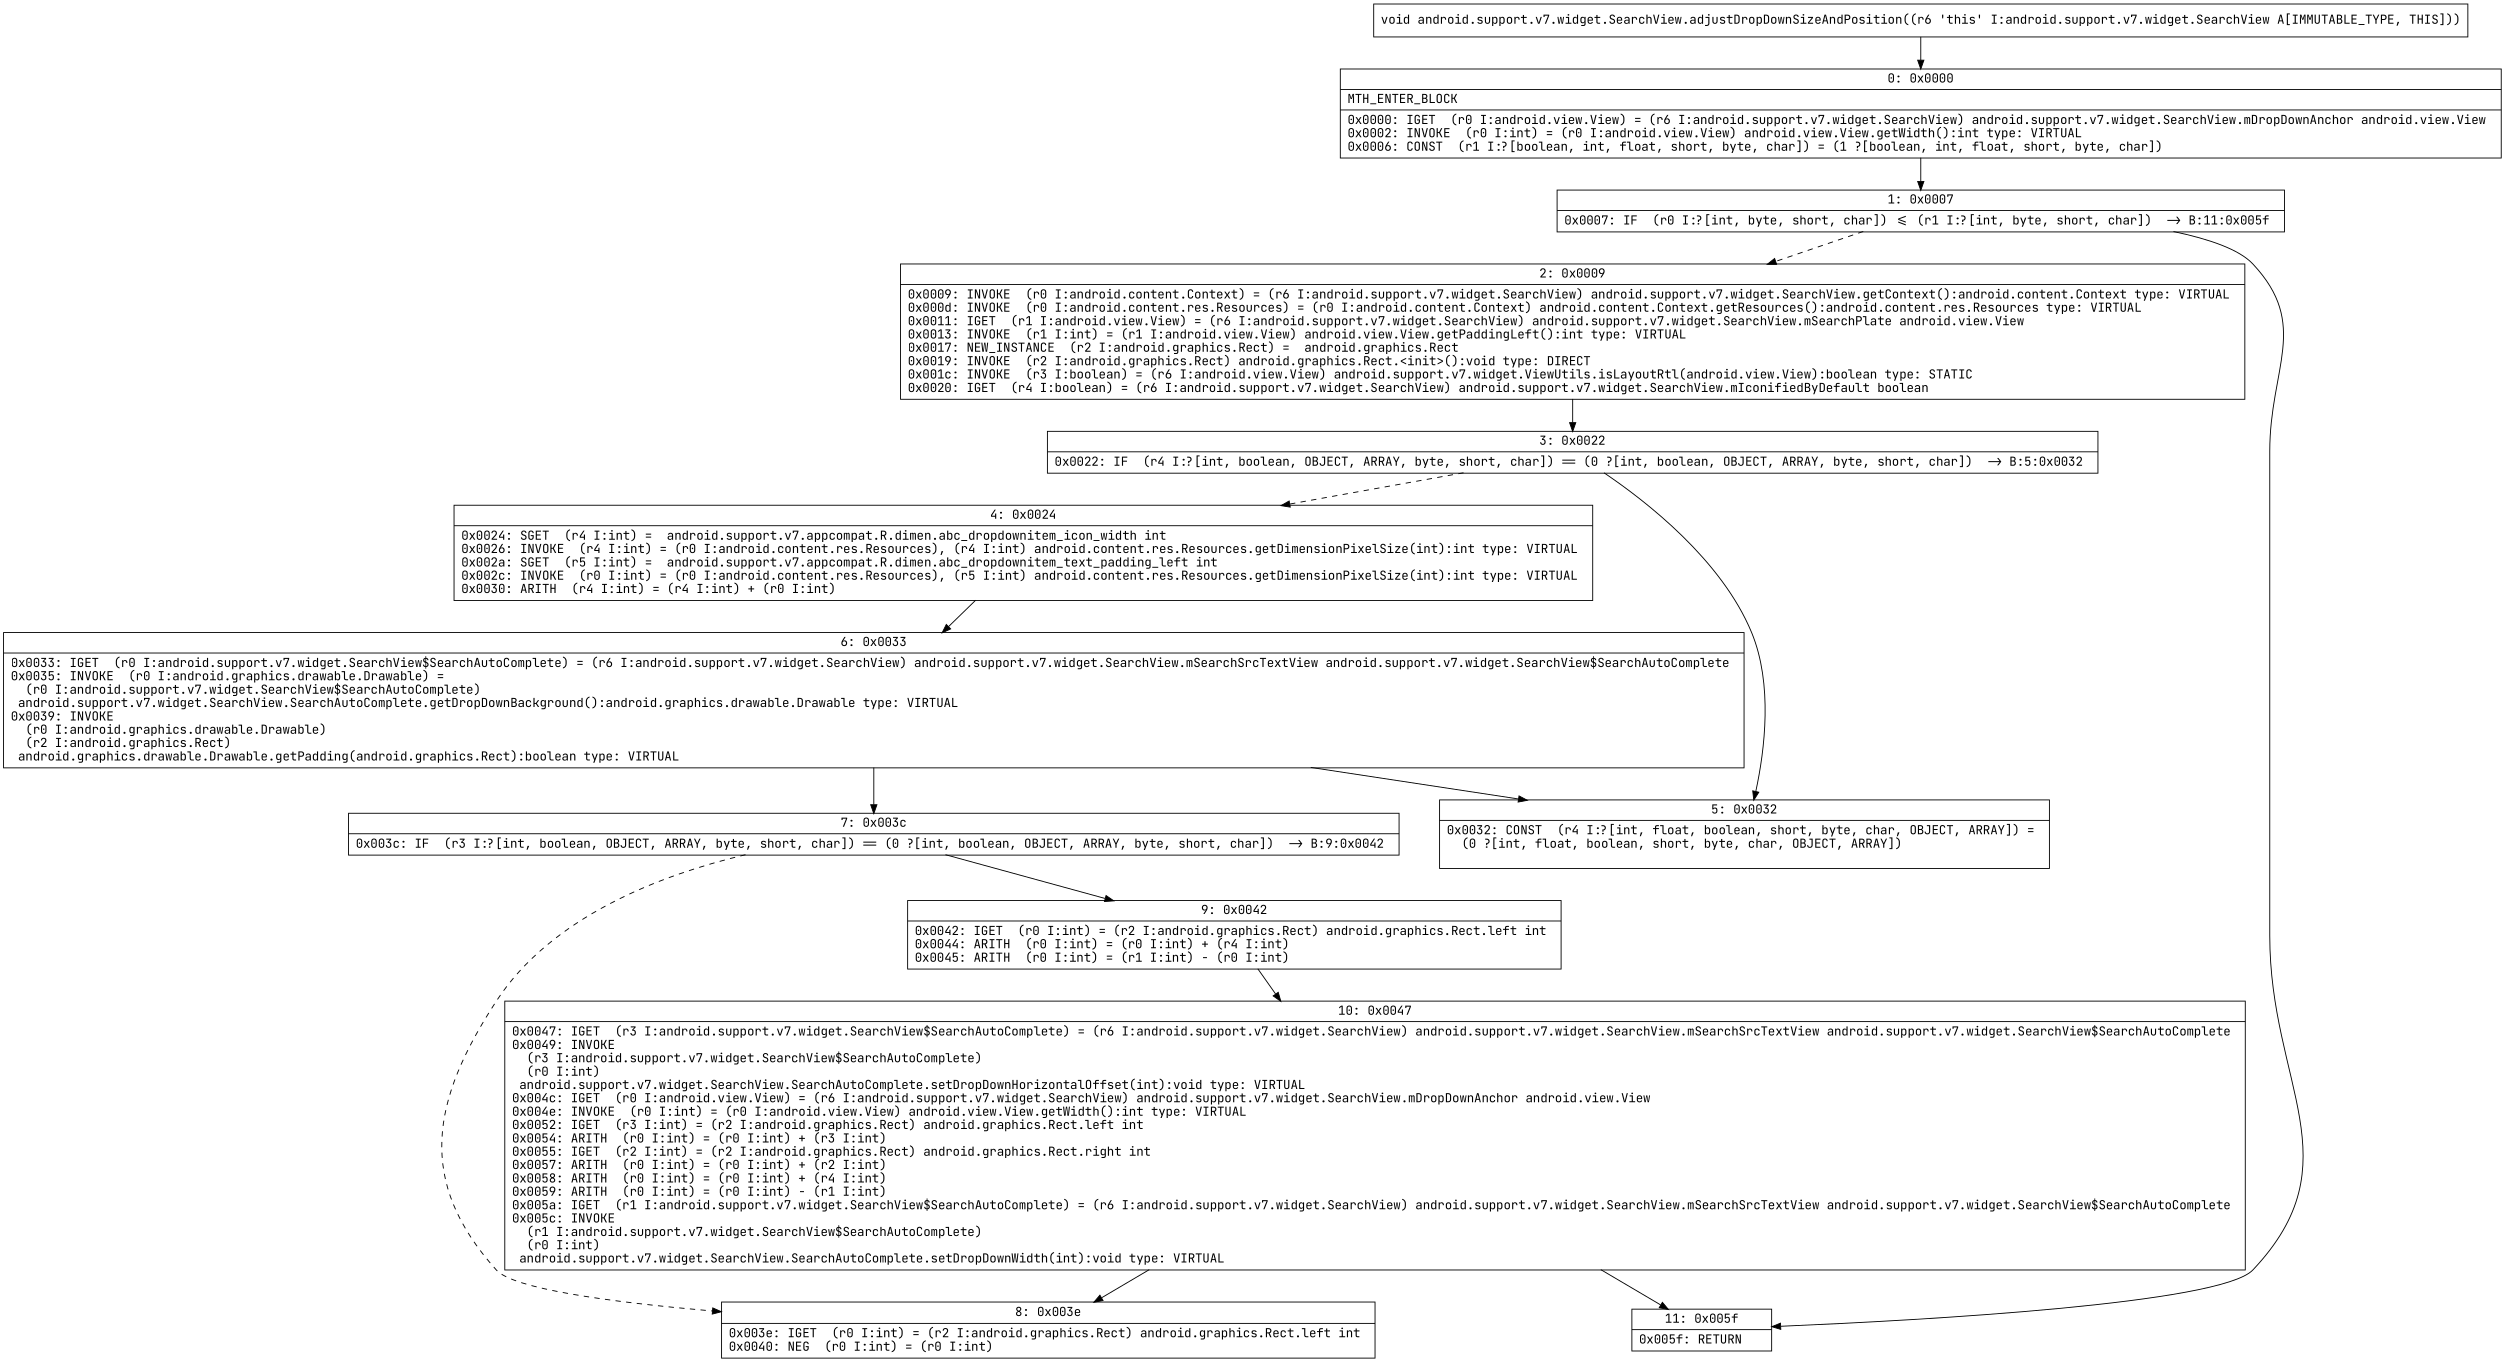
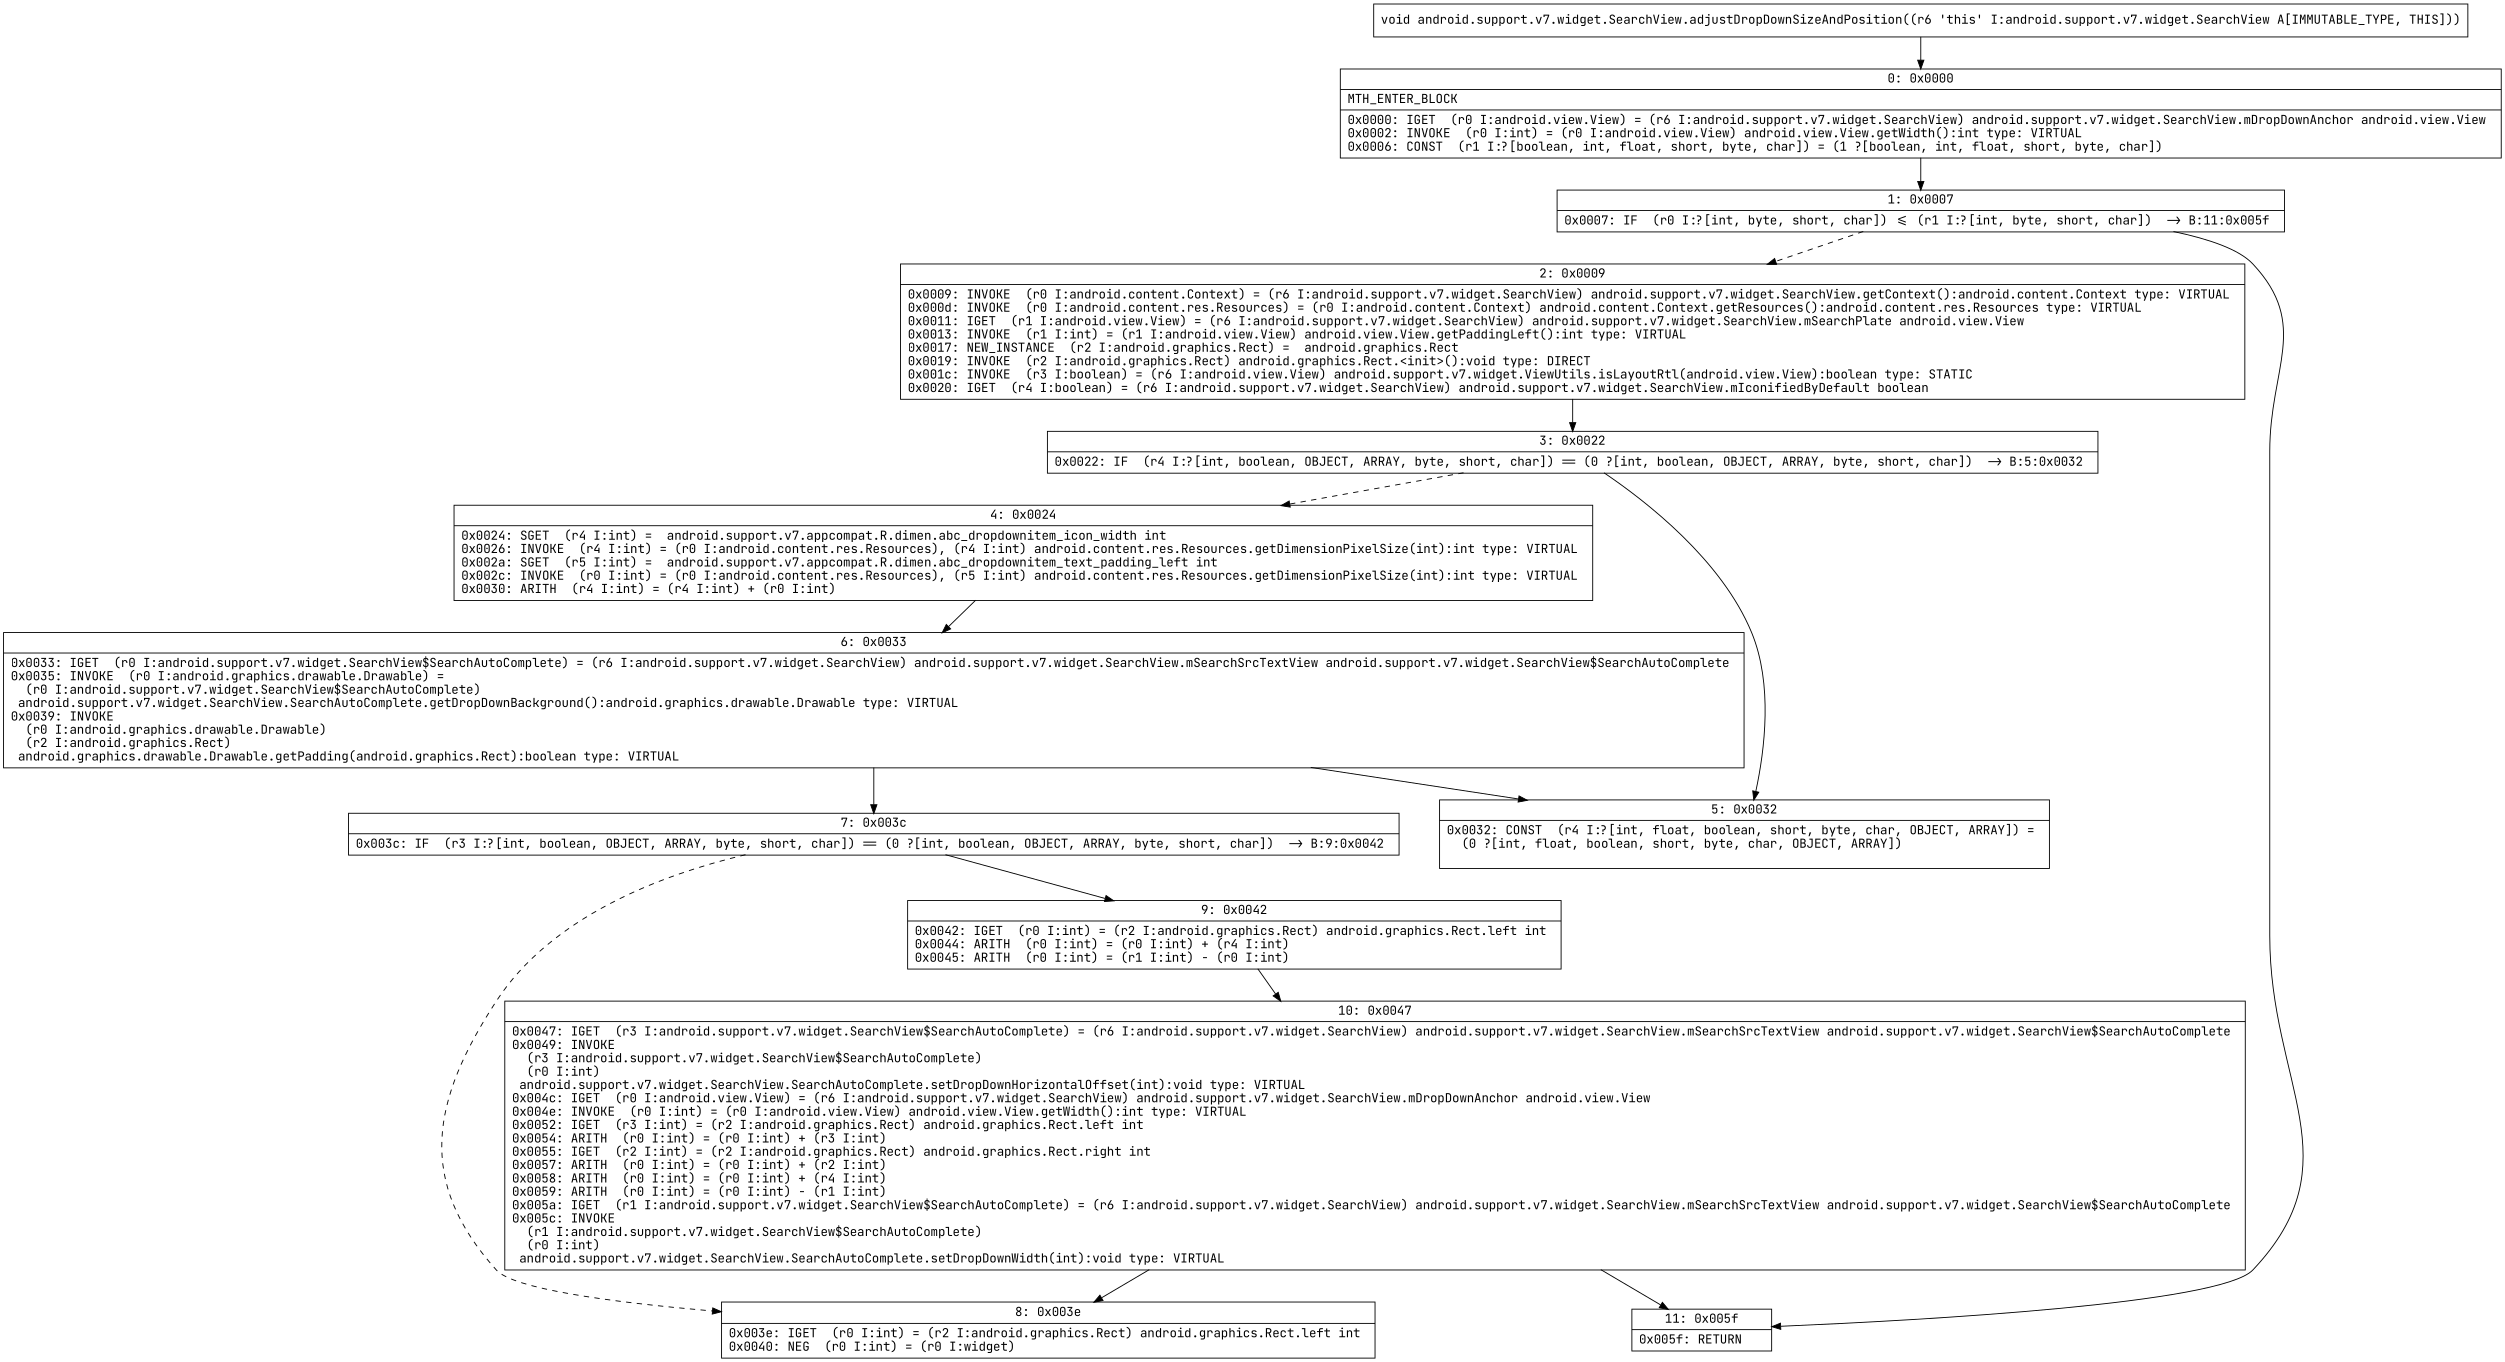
(865, 1347) -> (876, 1347)
